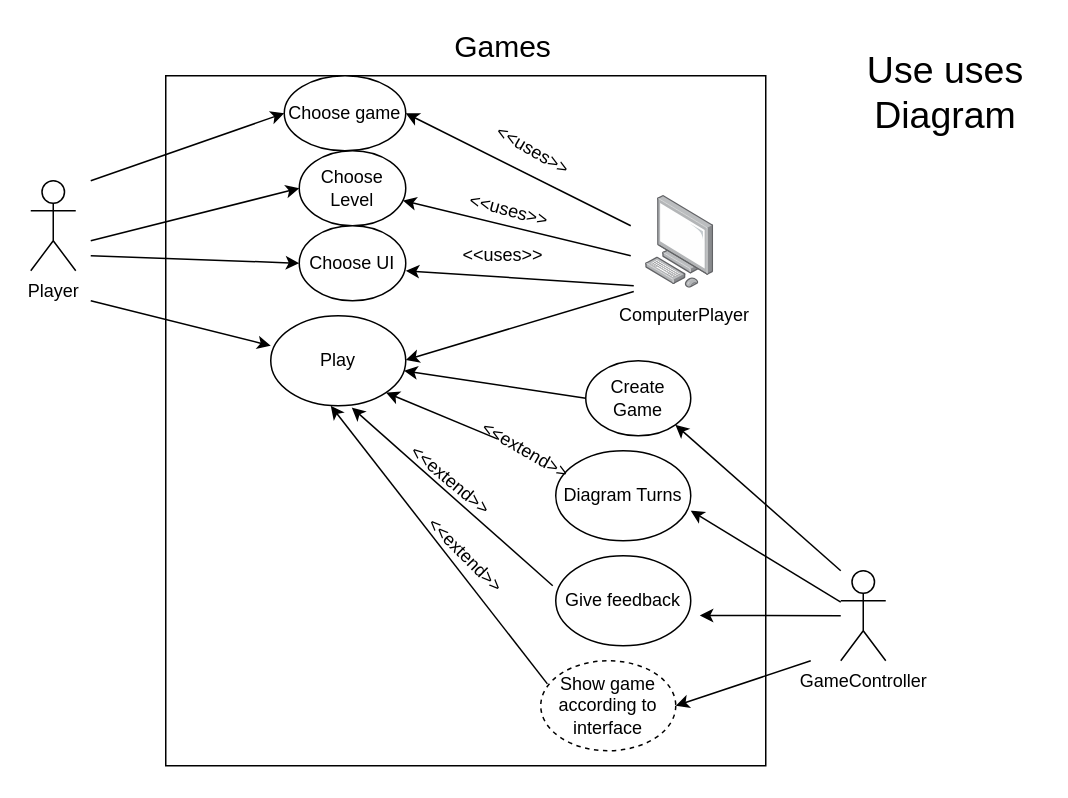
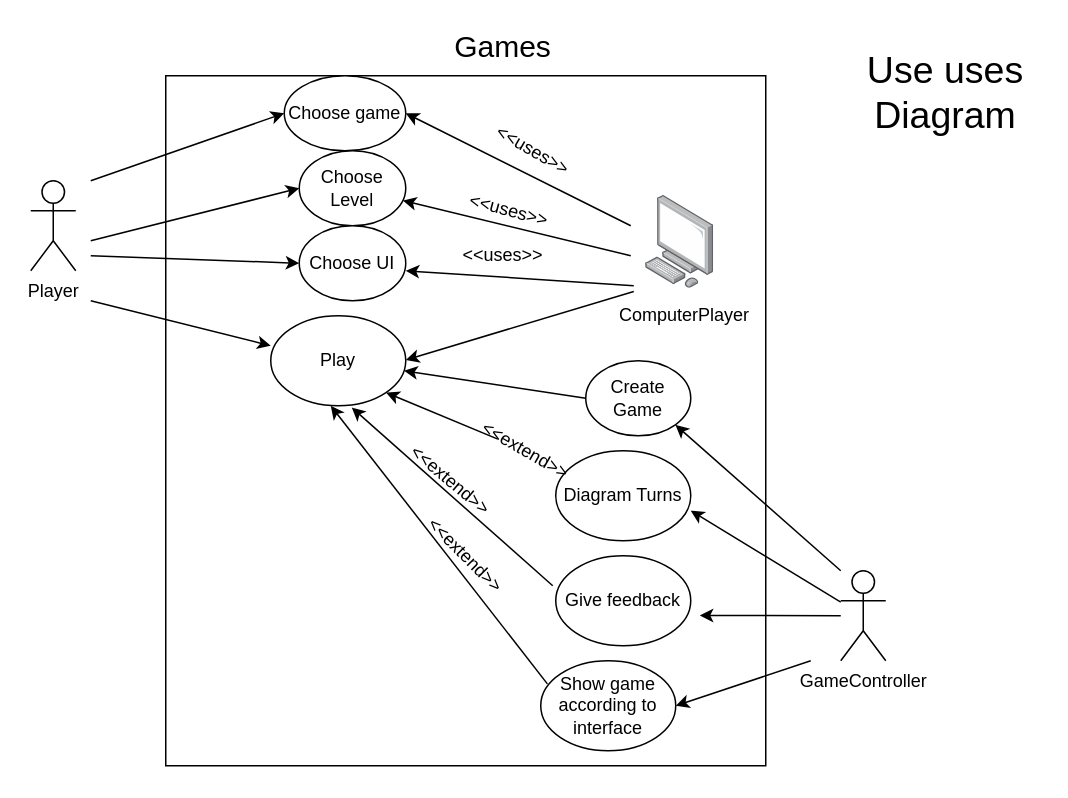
(608, 706) -> (608, 706)
